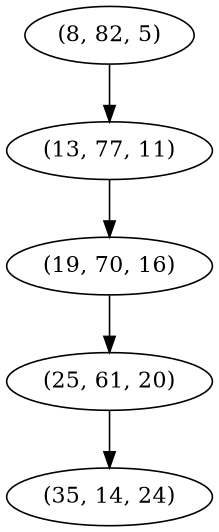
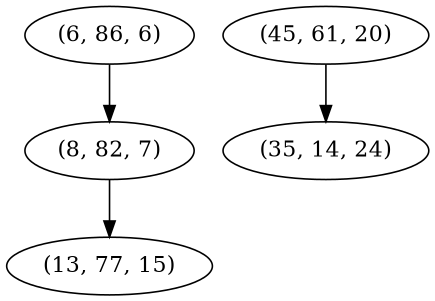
none -> (110, 35)
(110, 35) -> (110, 151)
(110, 151) -> (110, 266)
(110, 266) -> none
(110, 381) -> (326, 35)
